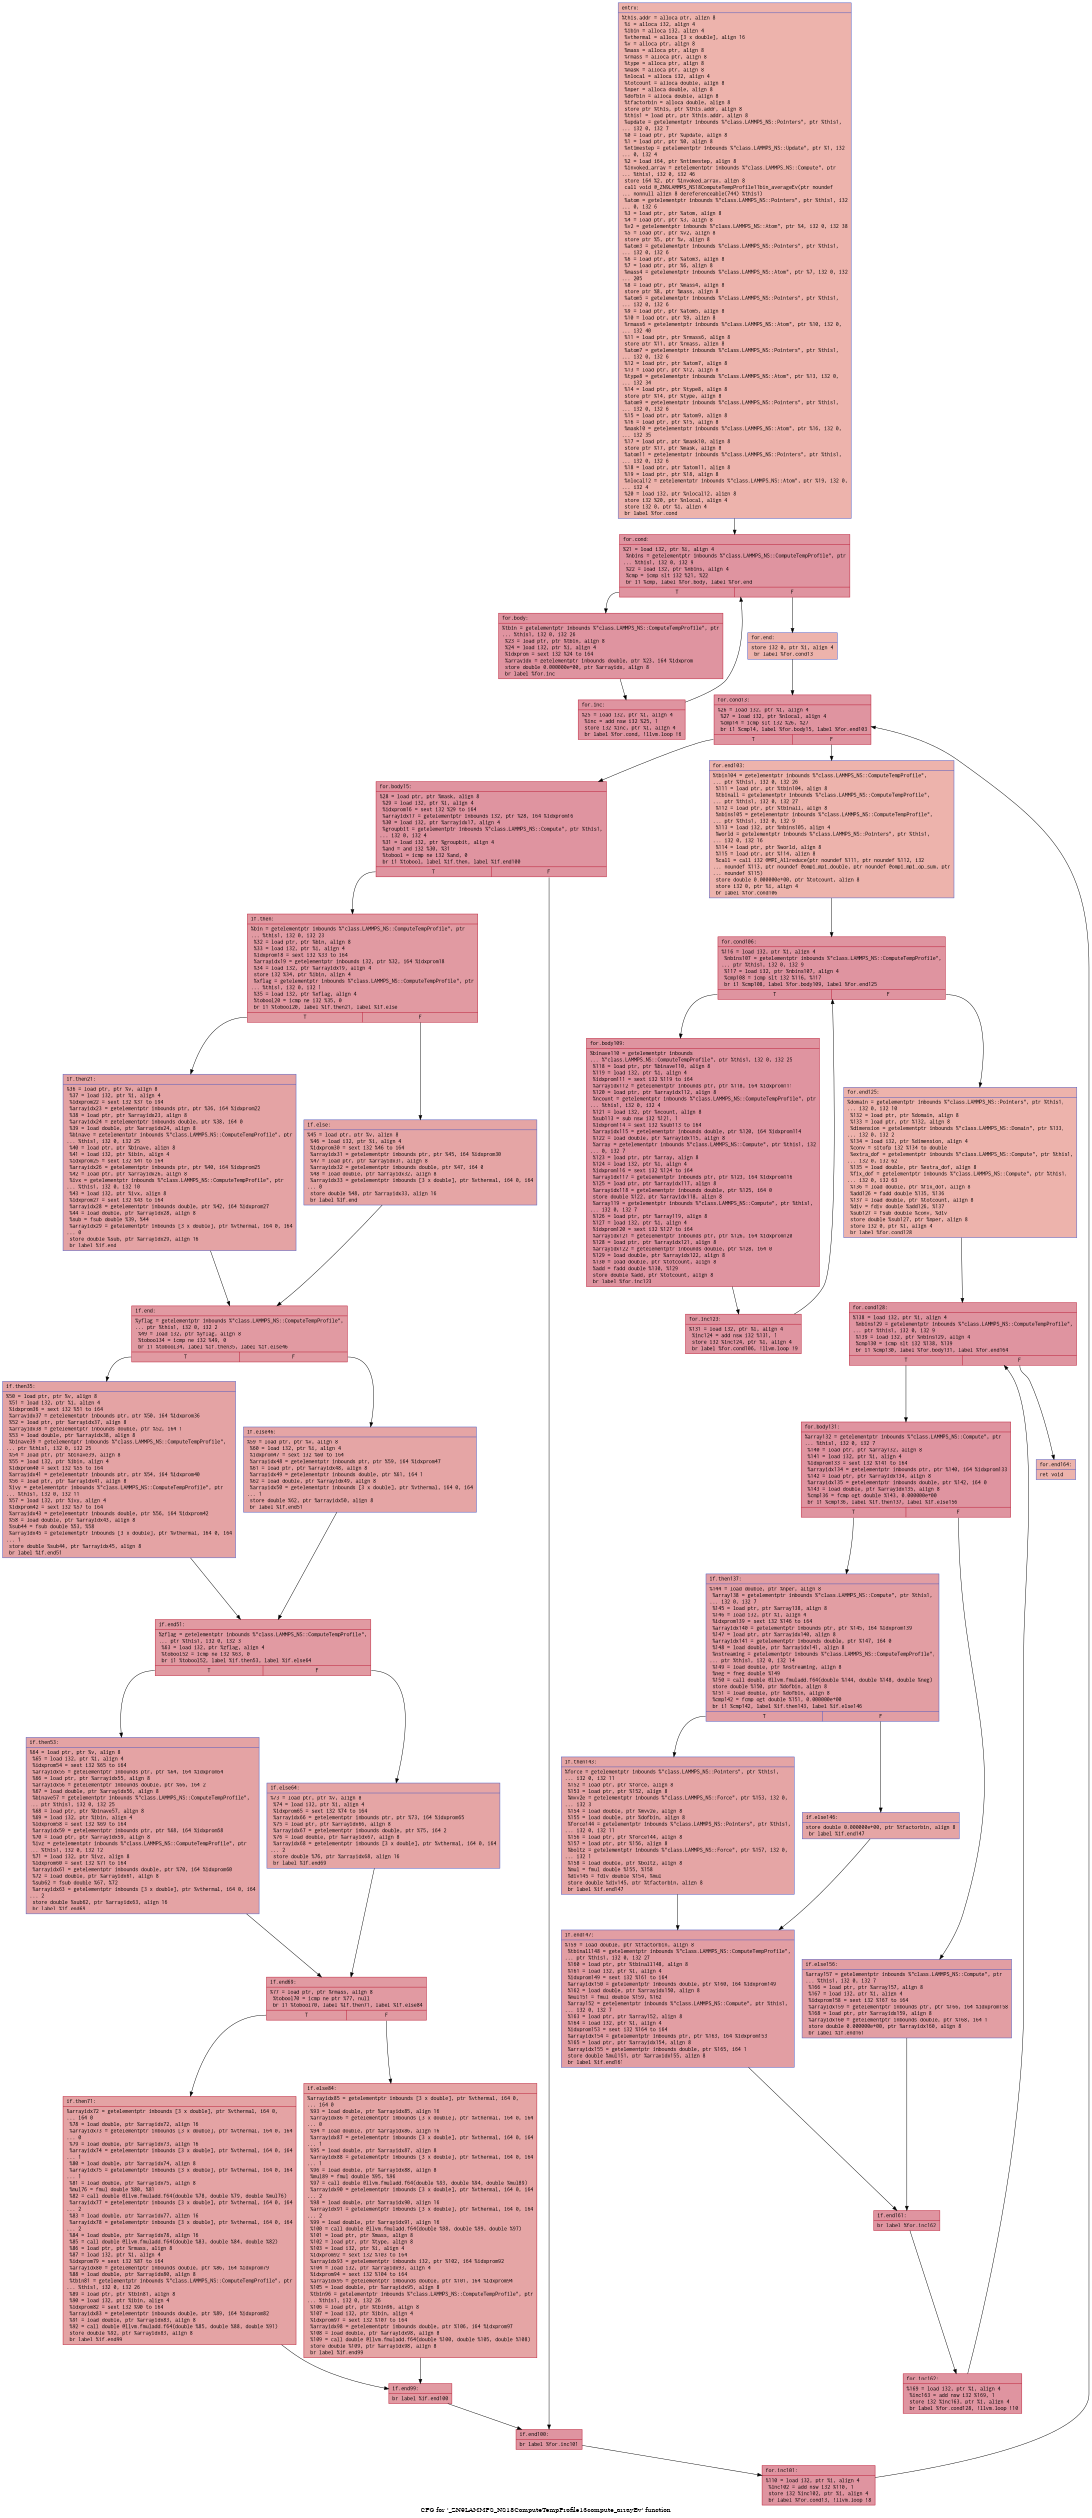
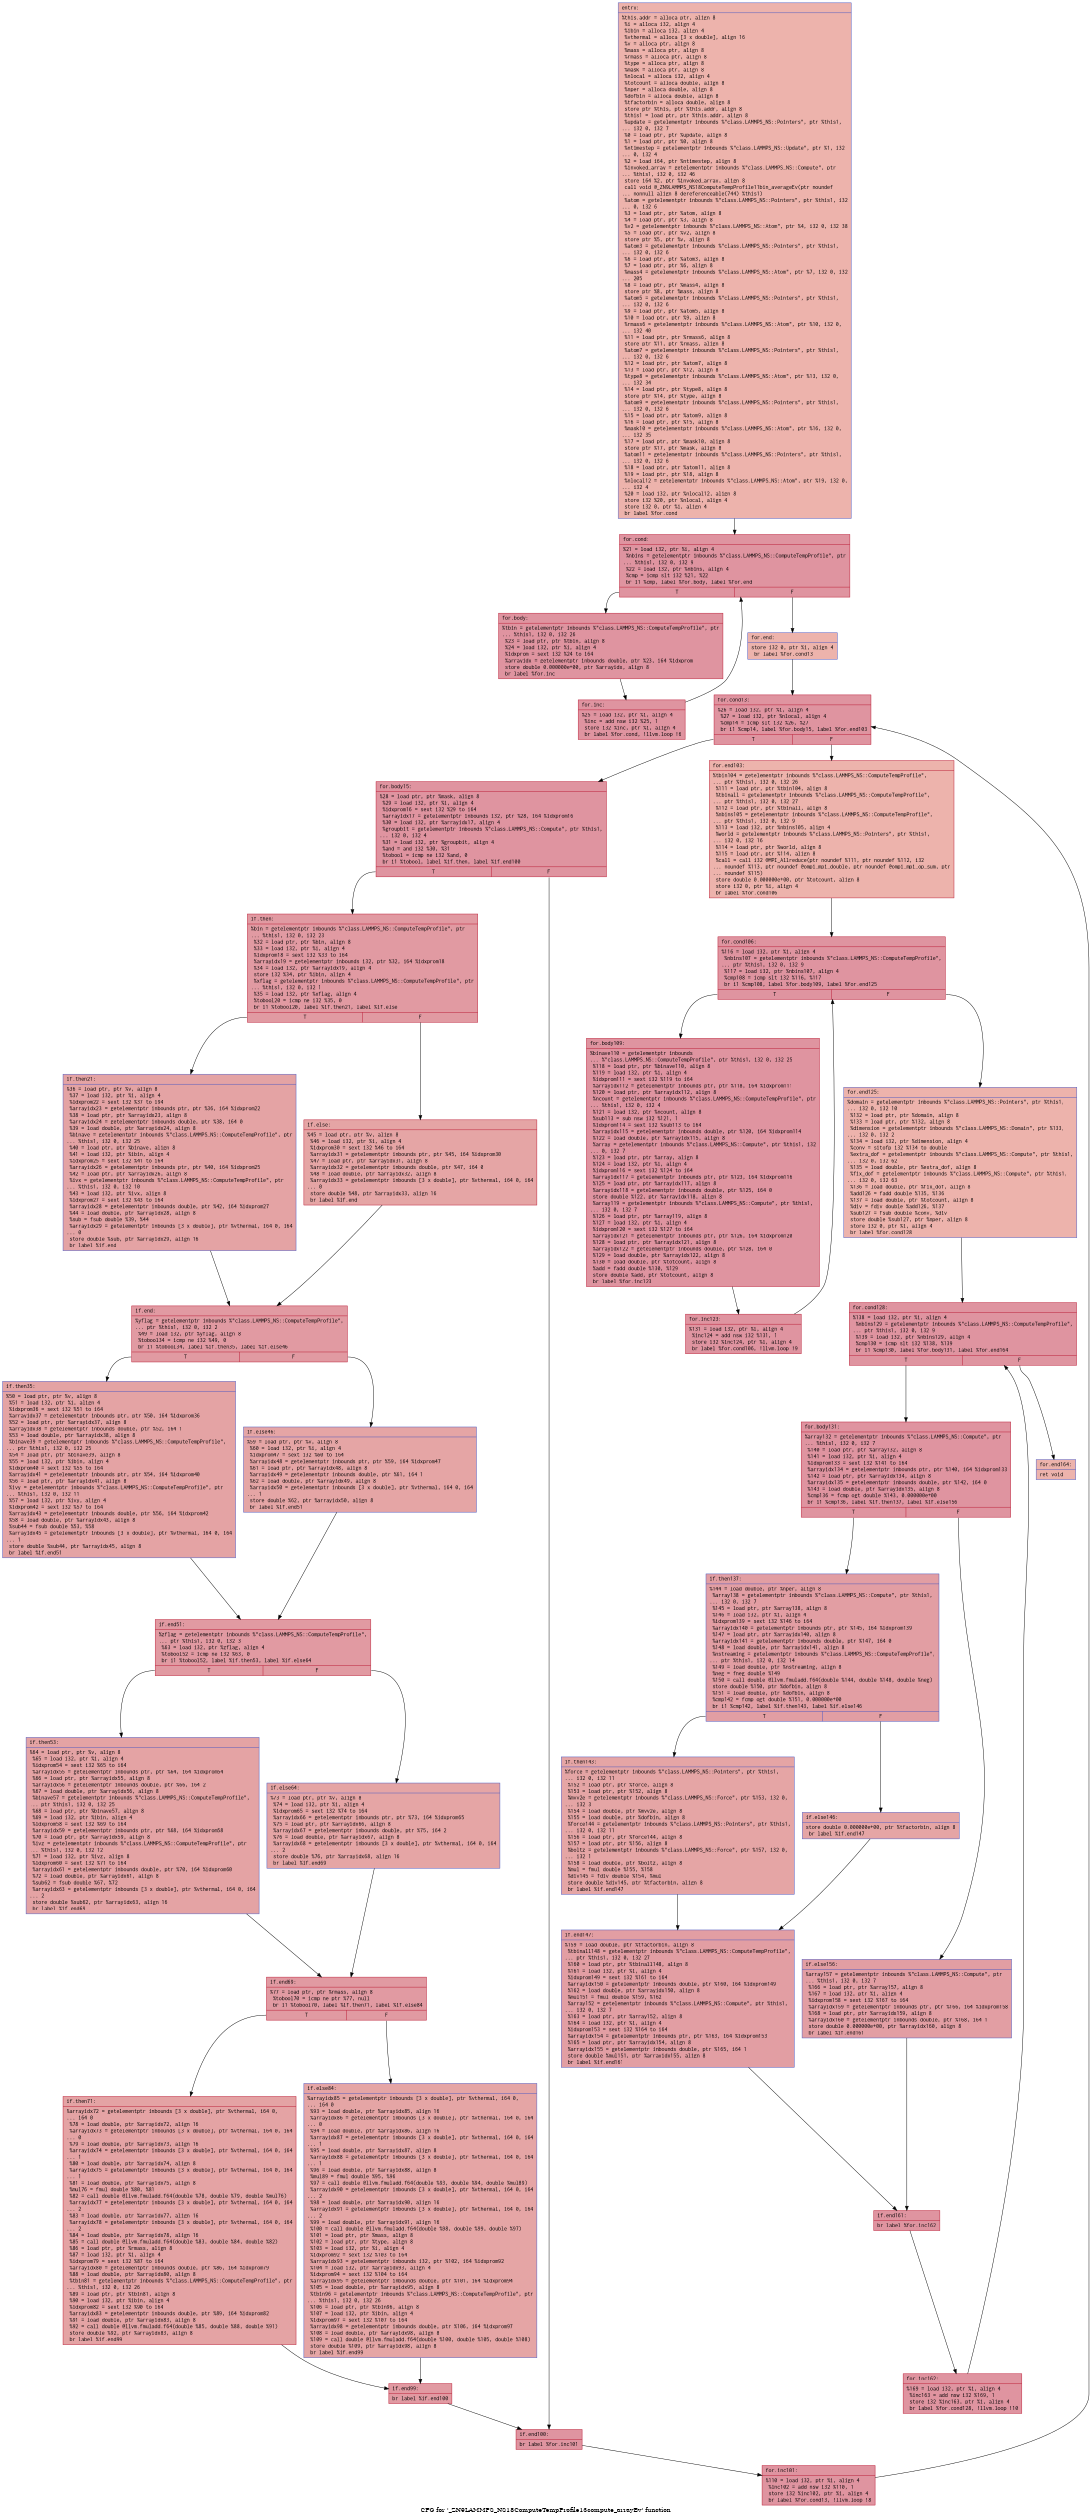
(832, 829) -> (832, 829)
(420, 1162) -> (420, 1162)
(420, 2221) -> (420, 2221)
